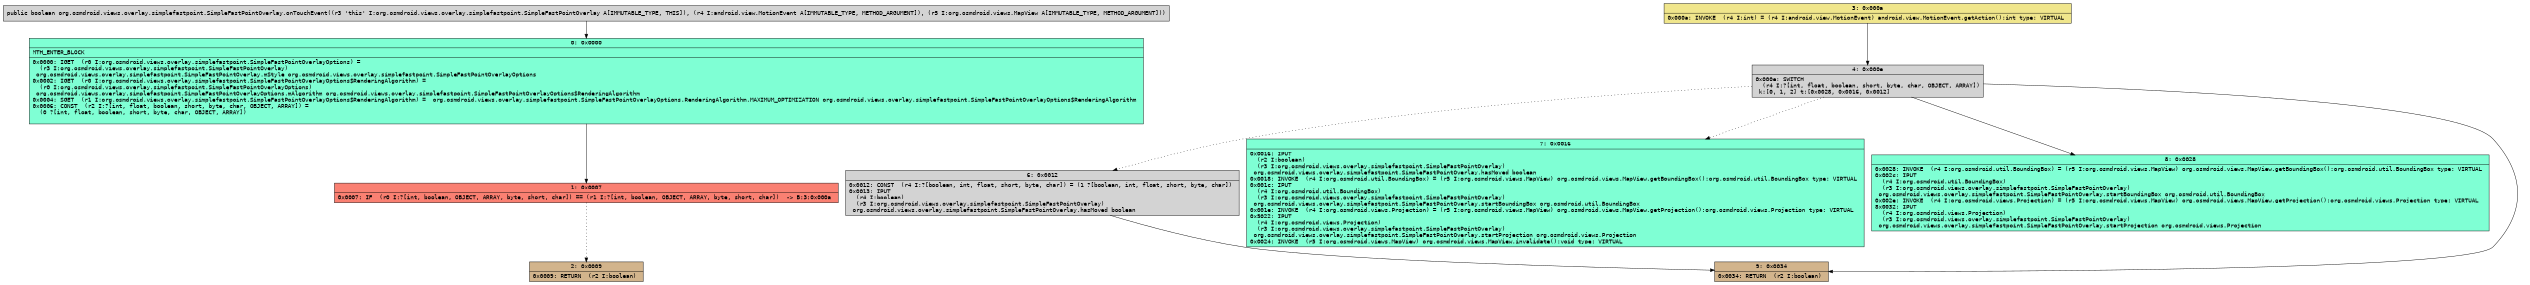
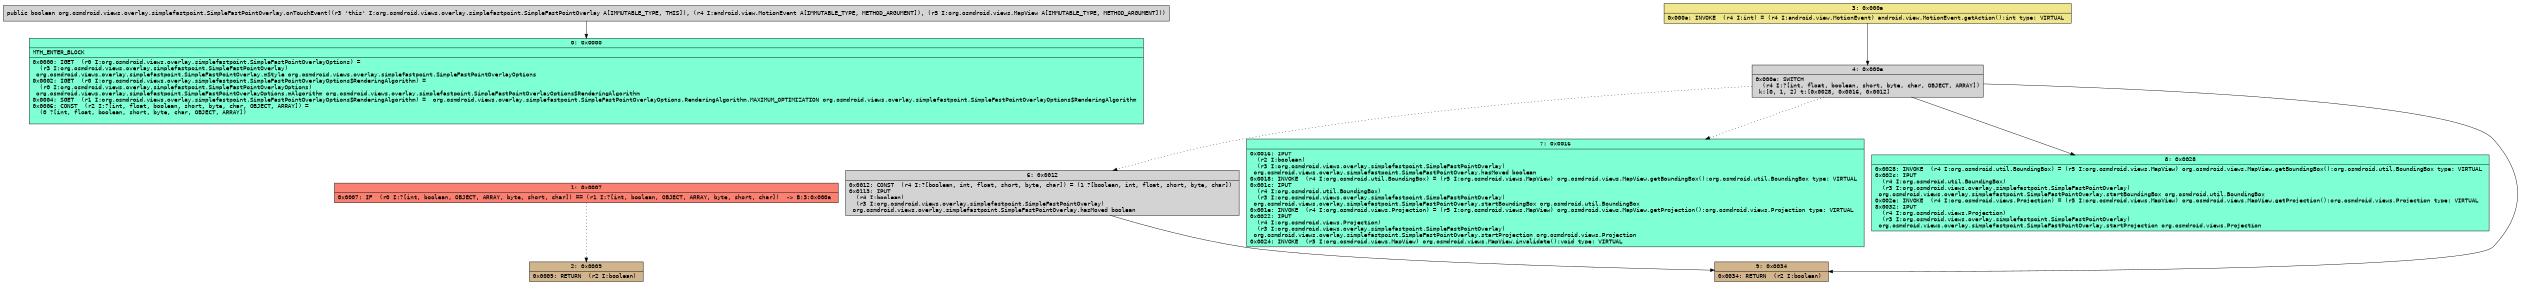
(586, 151) -> none
(873, 191) -> (873, 191)
(1274, 217) -> (1274, 217)
